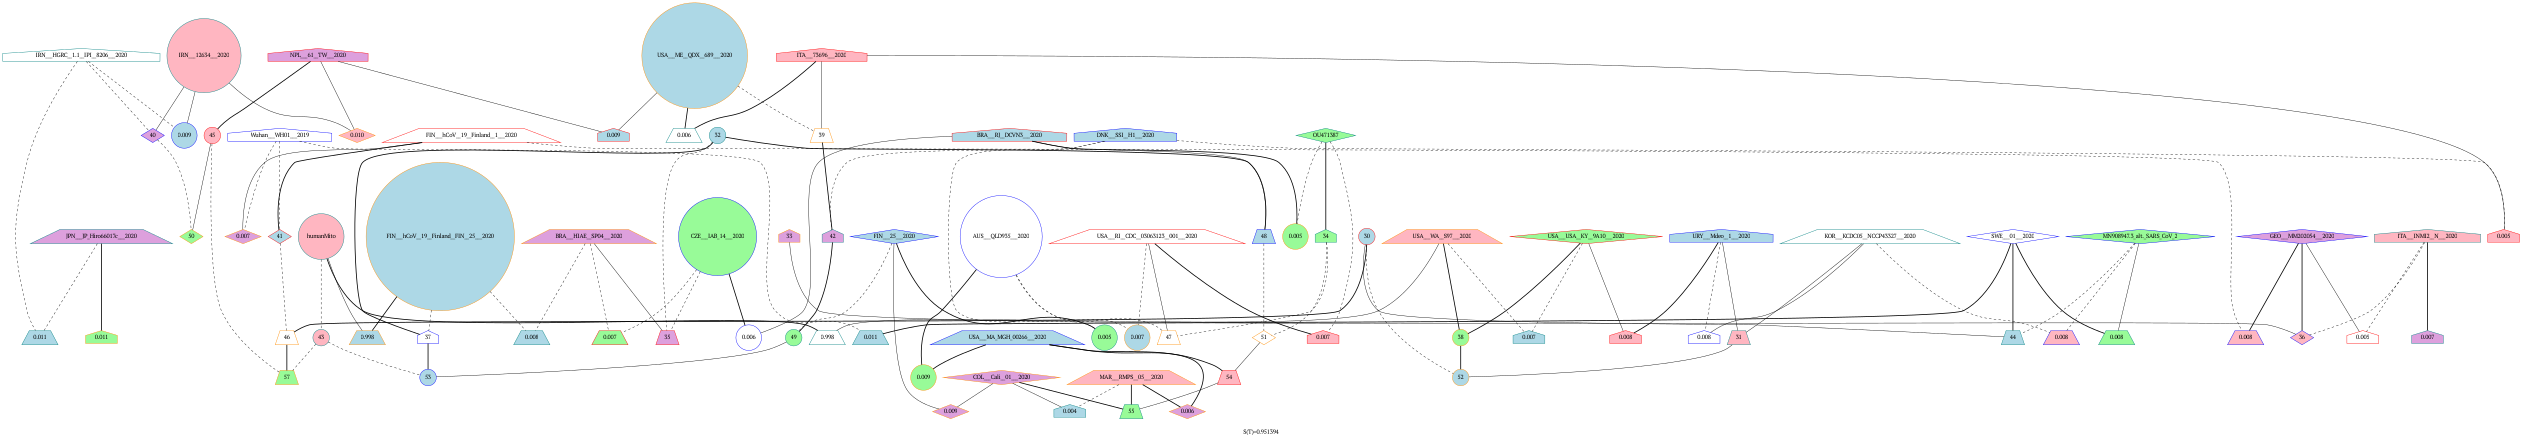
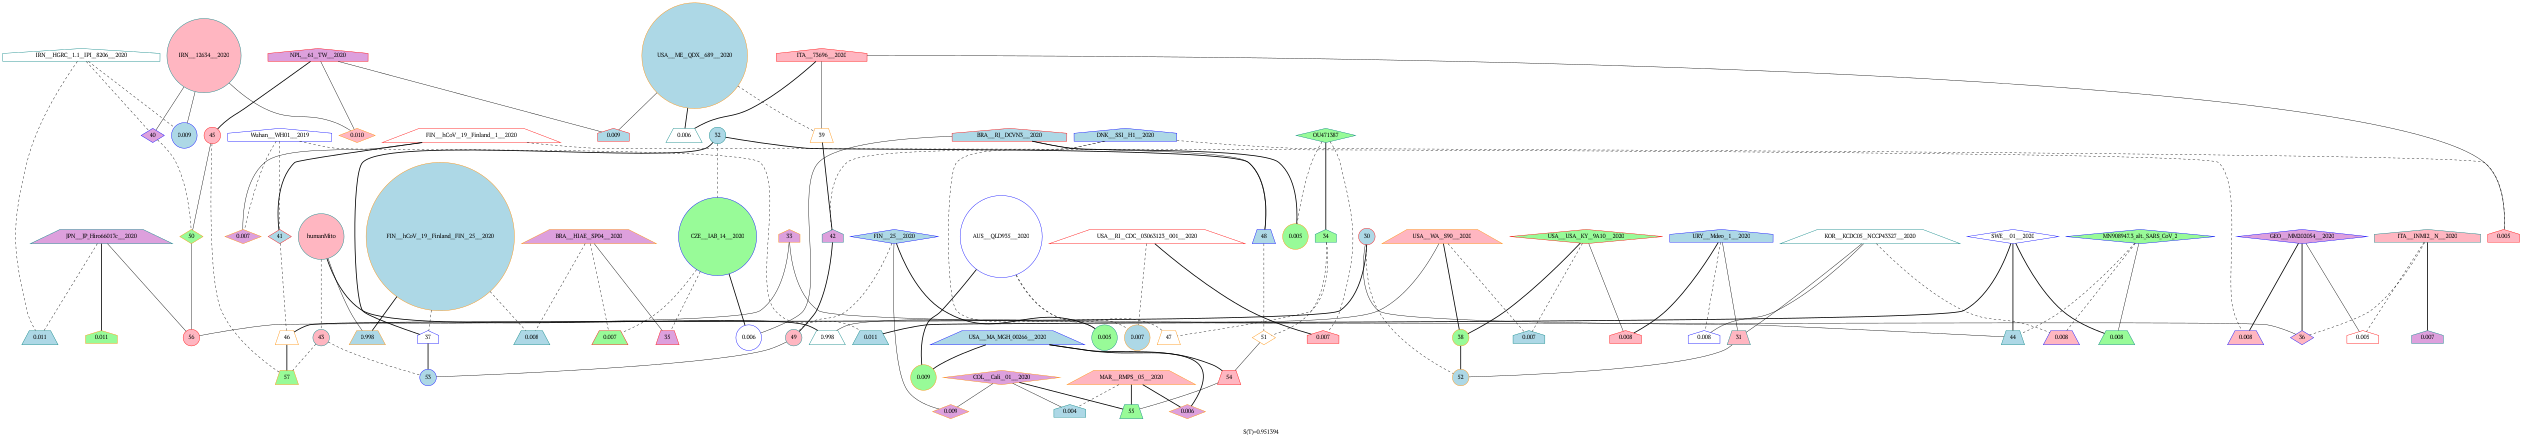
(663, 224) -> (718, 171)
(1442, 237) -> (1442, 237)
(1158, 287) -> none
none -> (191, 338)
(794, 338) -> (794, 338)
